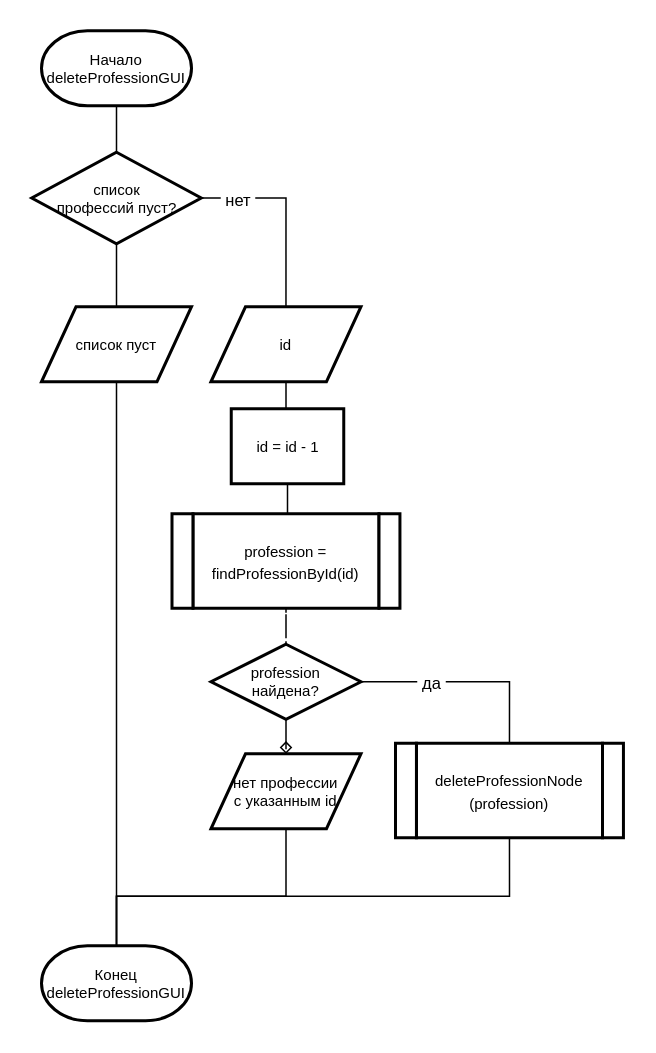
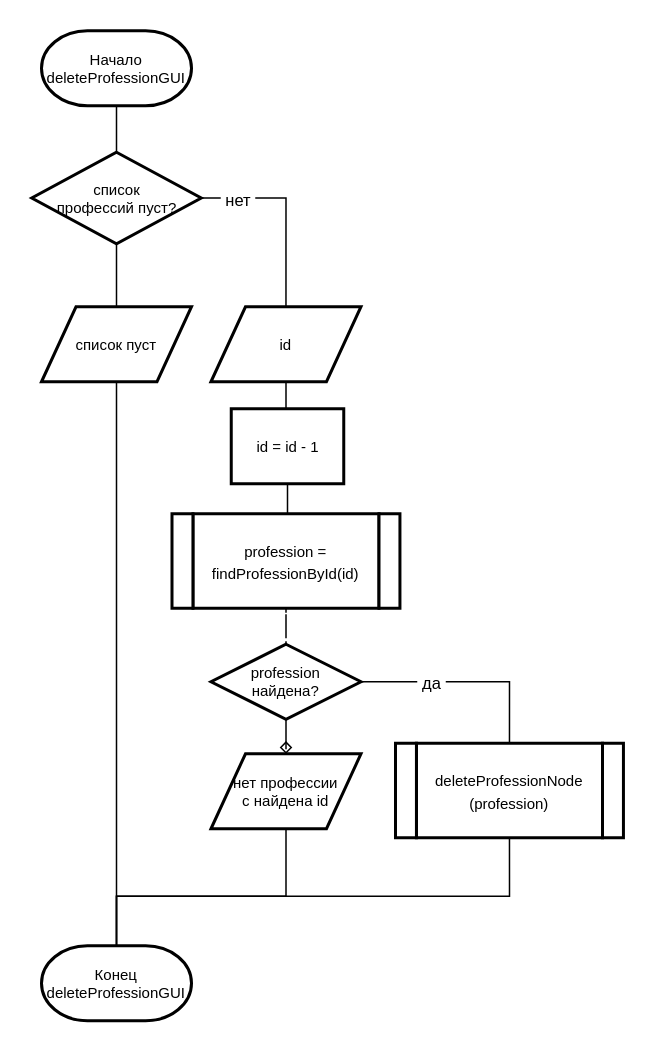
(286, 791) -> (286, 791)
